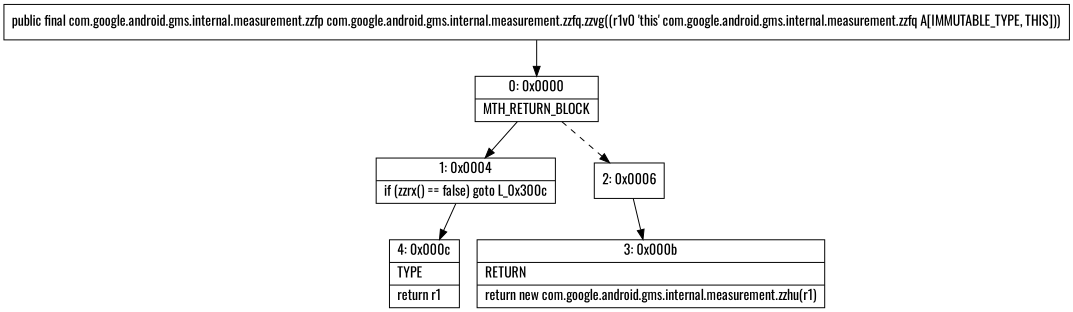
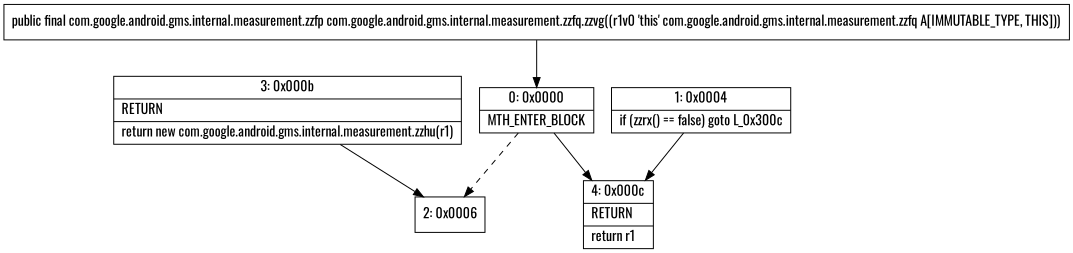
(537, 110) -> (537, 121)
(505, 136) -> (570, 153)
(637, 214) -> (378, 168)
(410, 273) -> (612, 214)
